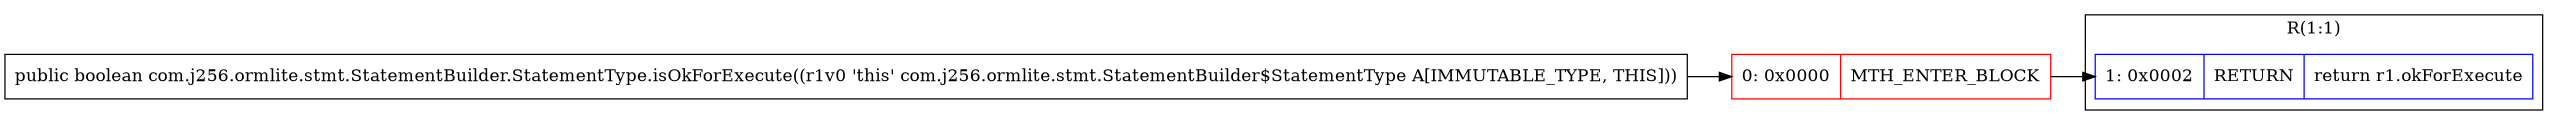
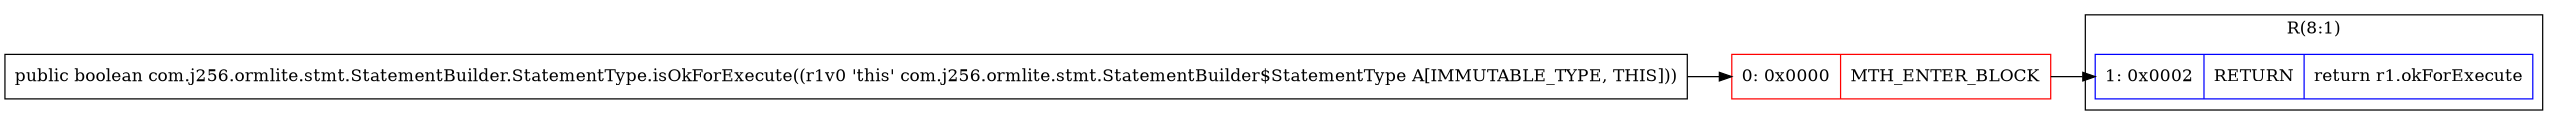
(2314, 29) -> (2314, 29)
